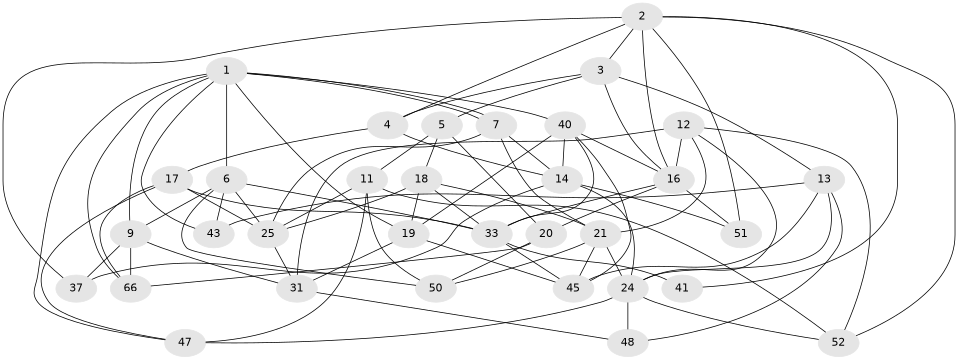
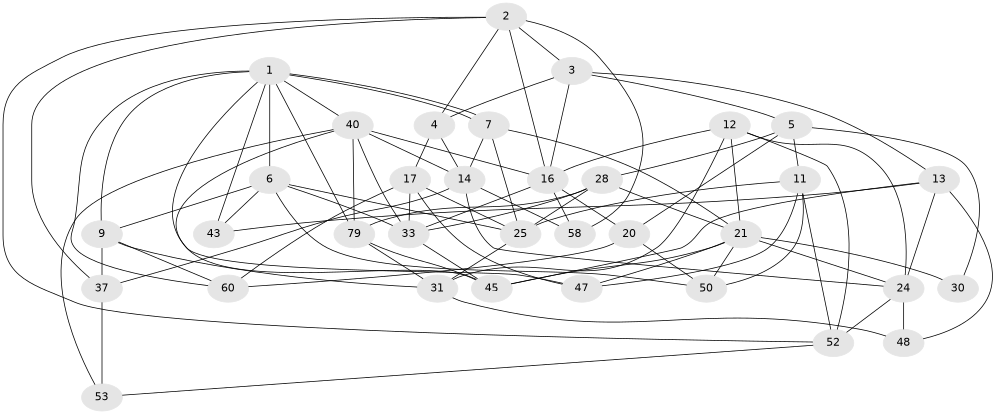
(422, 180) -> (602, 180)
(409, 234) -> (354, 234)
(741, 234) -> (575, 234)
(131, 289) -> (228, 289)
(682, 289) -> none
none -> (958, 289)
(411, 335) -> (644, 270)
none -> (102, 397)
